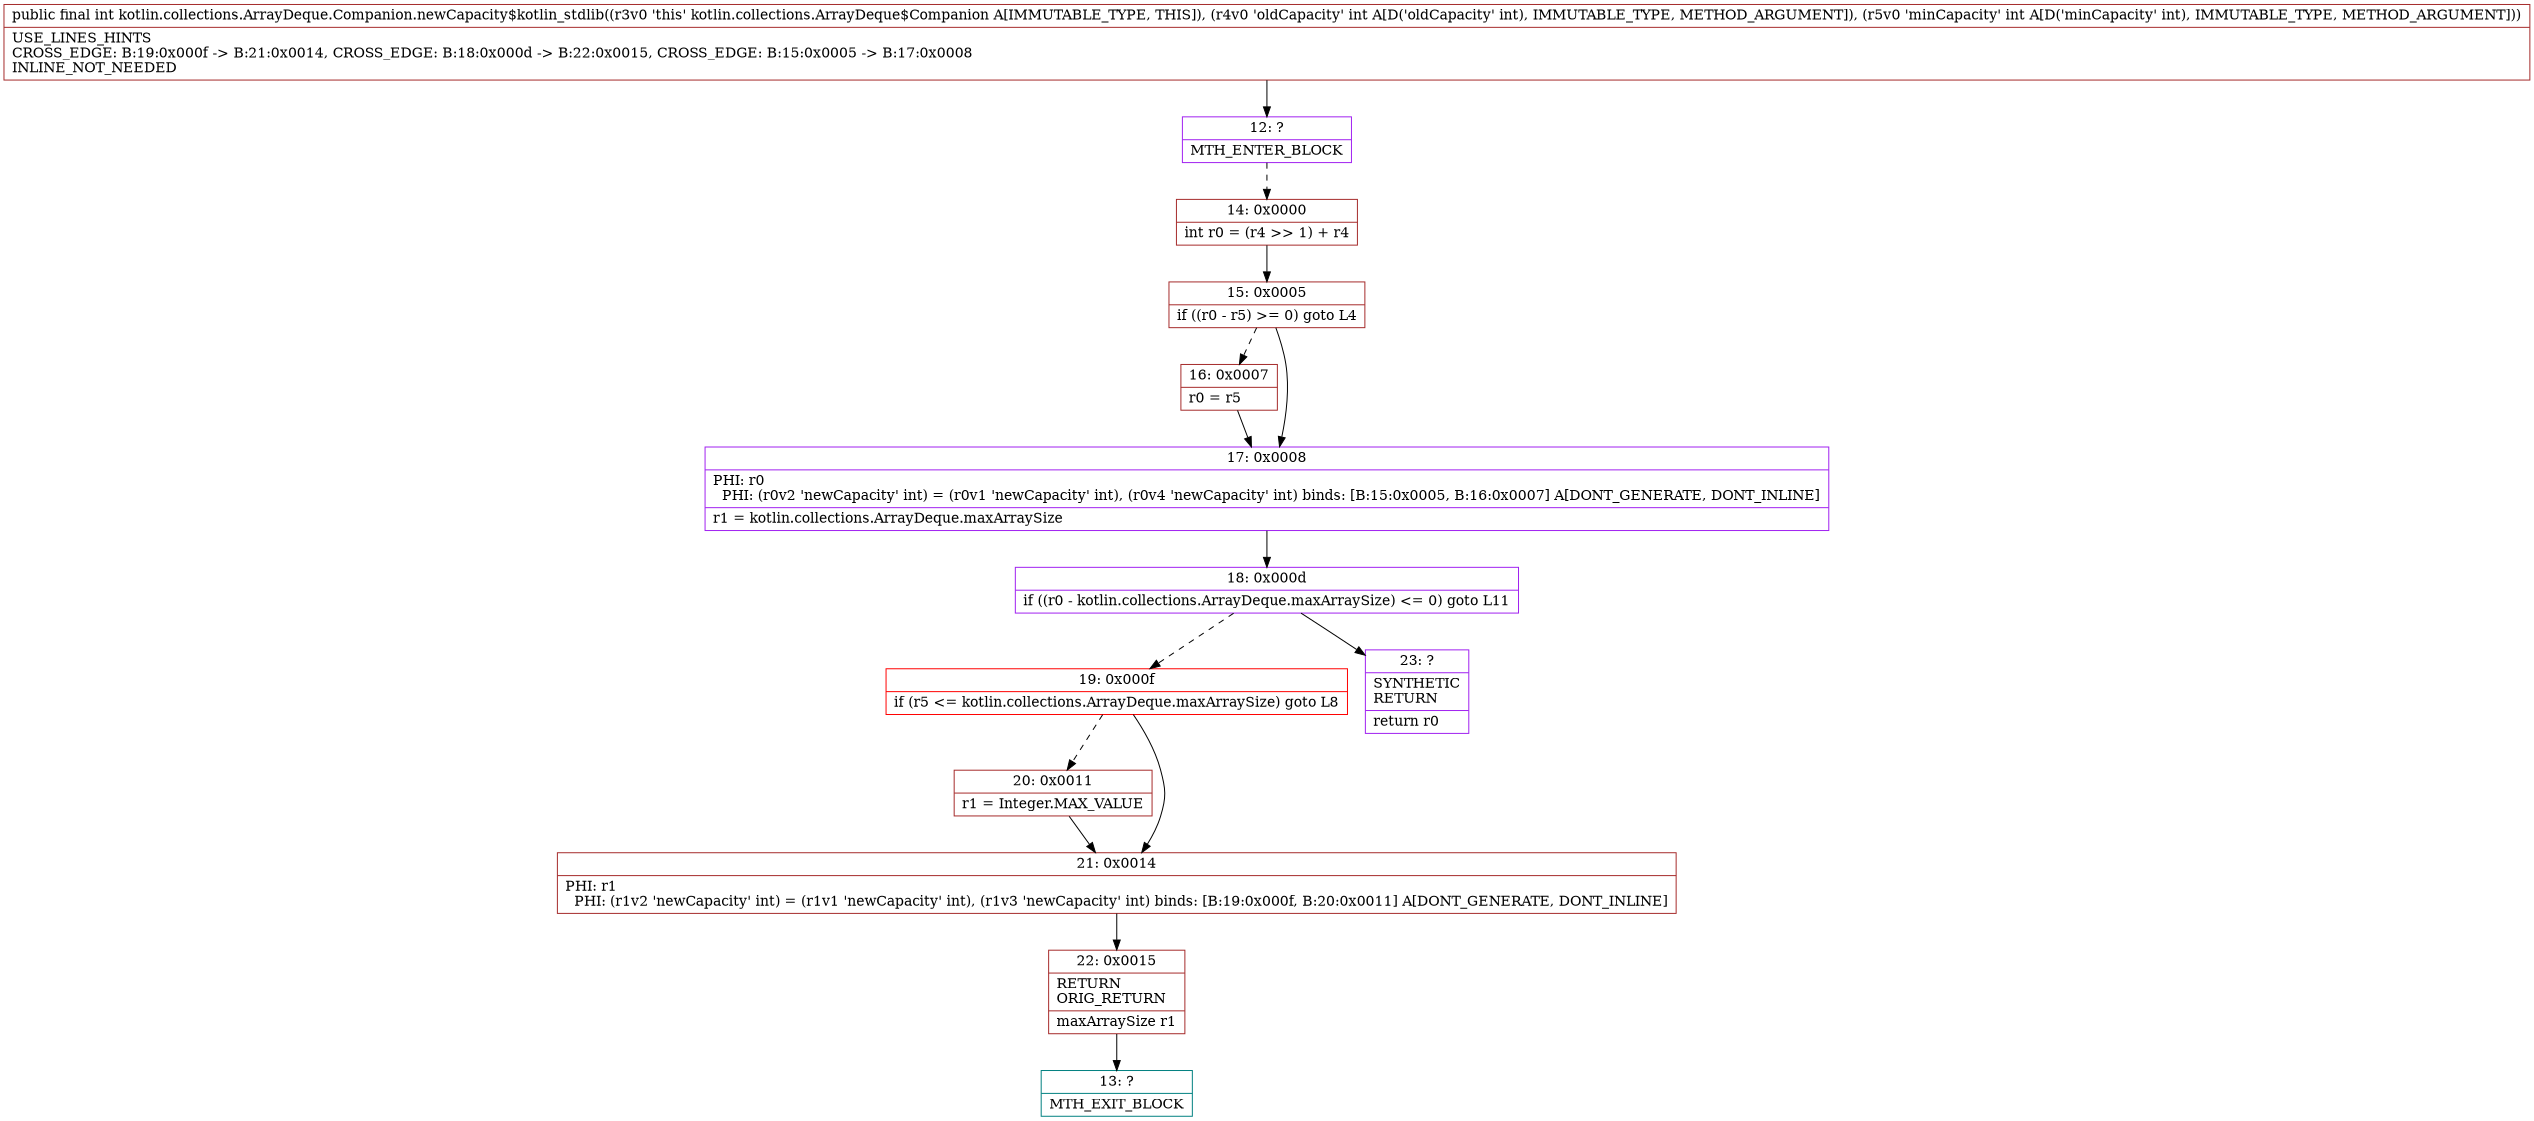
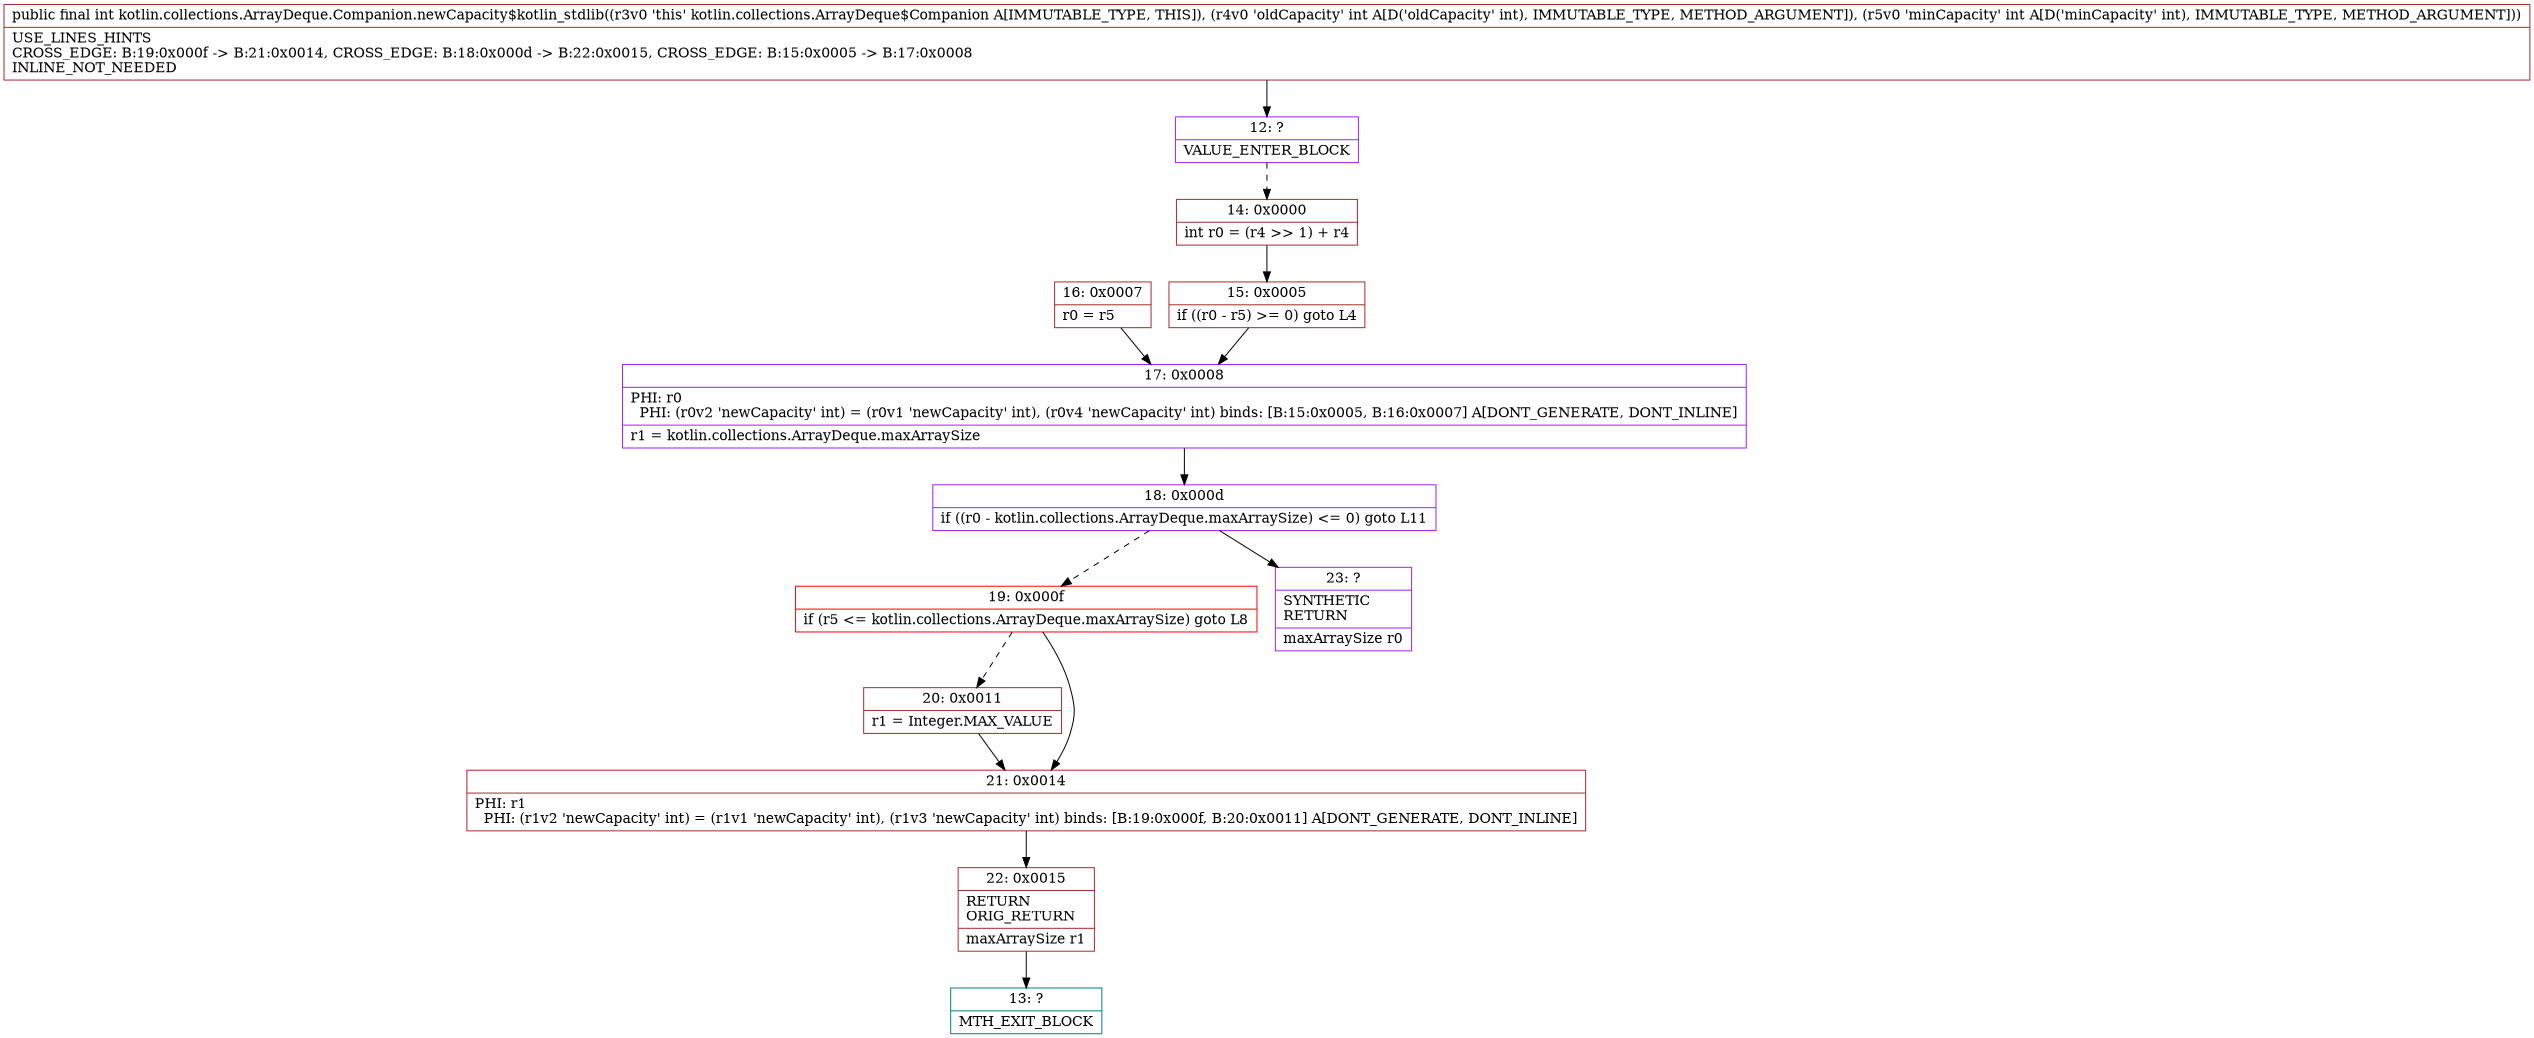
(1267, 151) -> (1267, 151)
(1250, 341) -> none
(1407, 721) -> (1343, 639)
